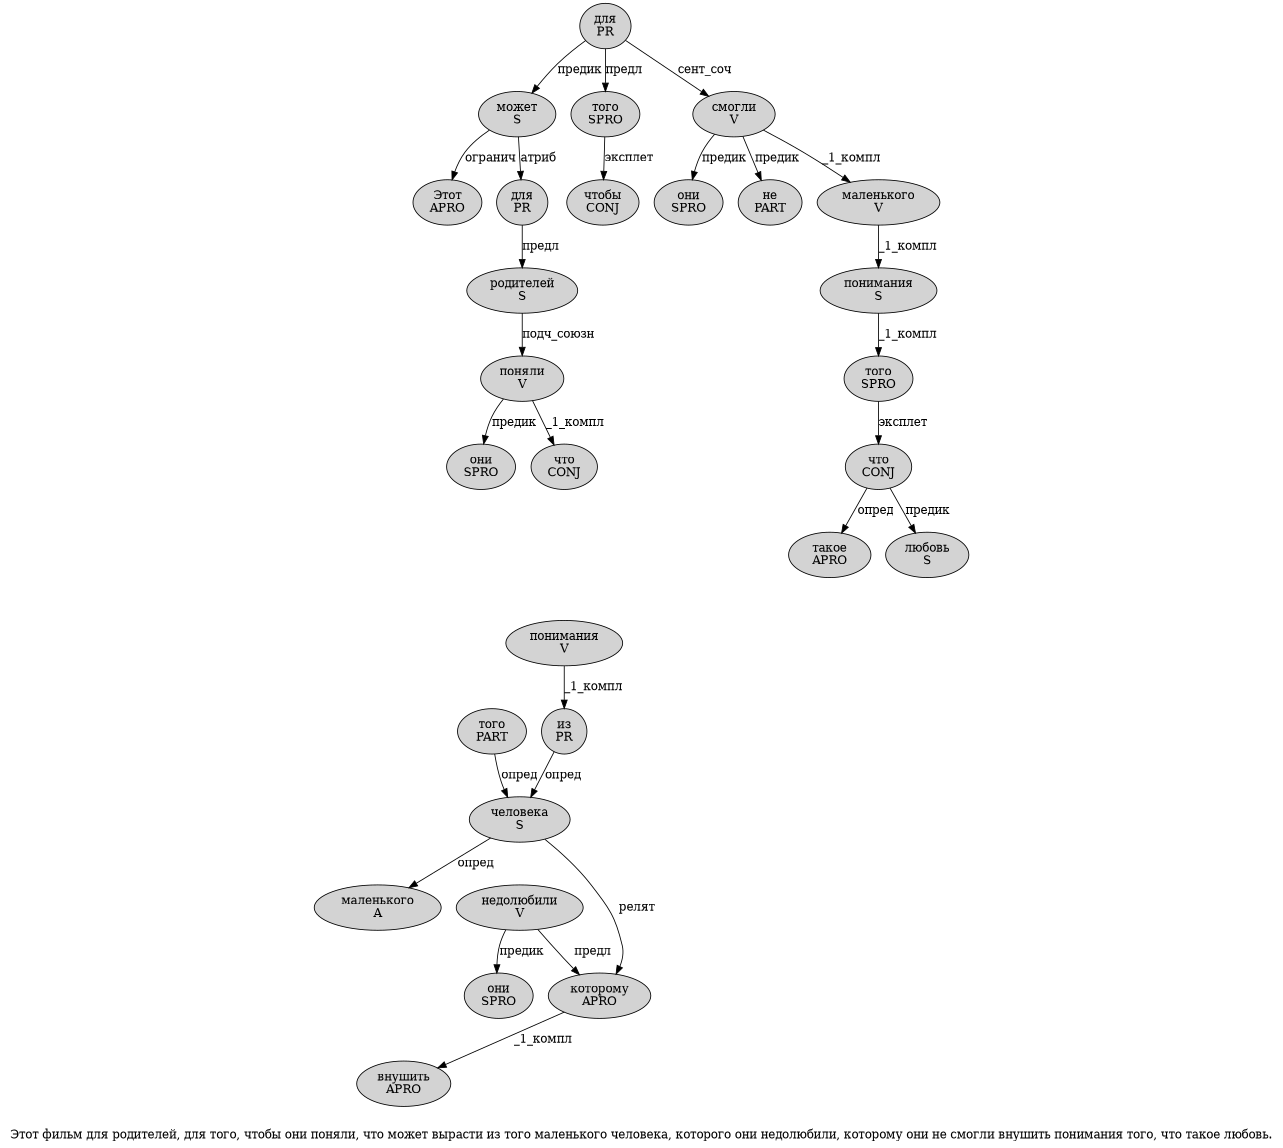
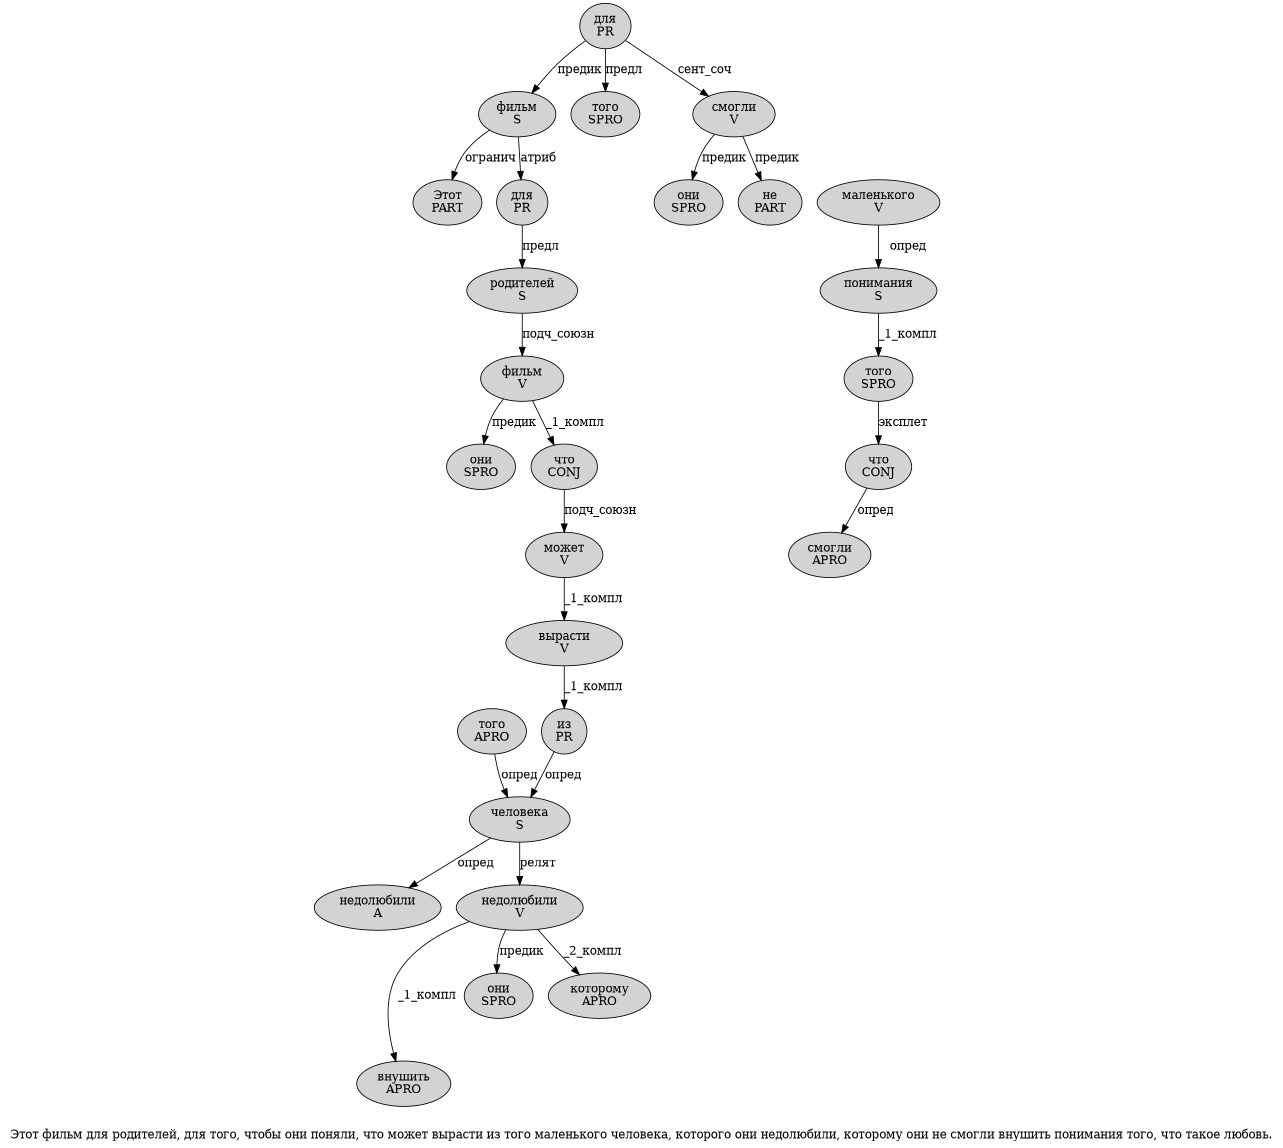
(517, 114) -> (517, 114)
(804, 153) -> none
(447, 202) -> (447, 202)
(603, 202) -> none
(908, 247) -> (908, 247)
(522, 379) -> (522, 379)
none -> (564, 555)
(830, 555) -> (830, 555)
(927, 555) -> none
(564, 643) -> (564, 643)
(492, 731) -> (492, 731)
(599, 895) -> (520, 859)
(378, 908) -> (378, 908)
(593, 952) -> (593, 952)
(505, 1038) -> (400, 970)
